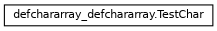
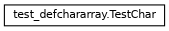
(109, 15) -> (84, 15)
